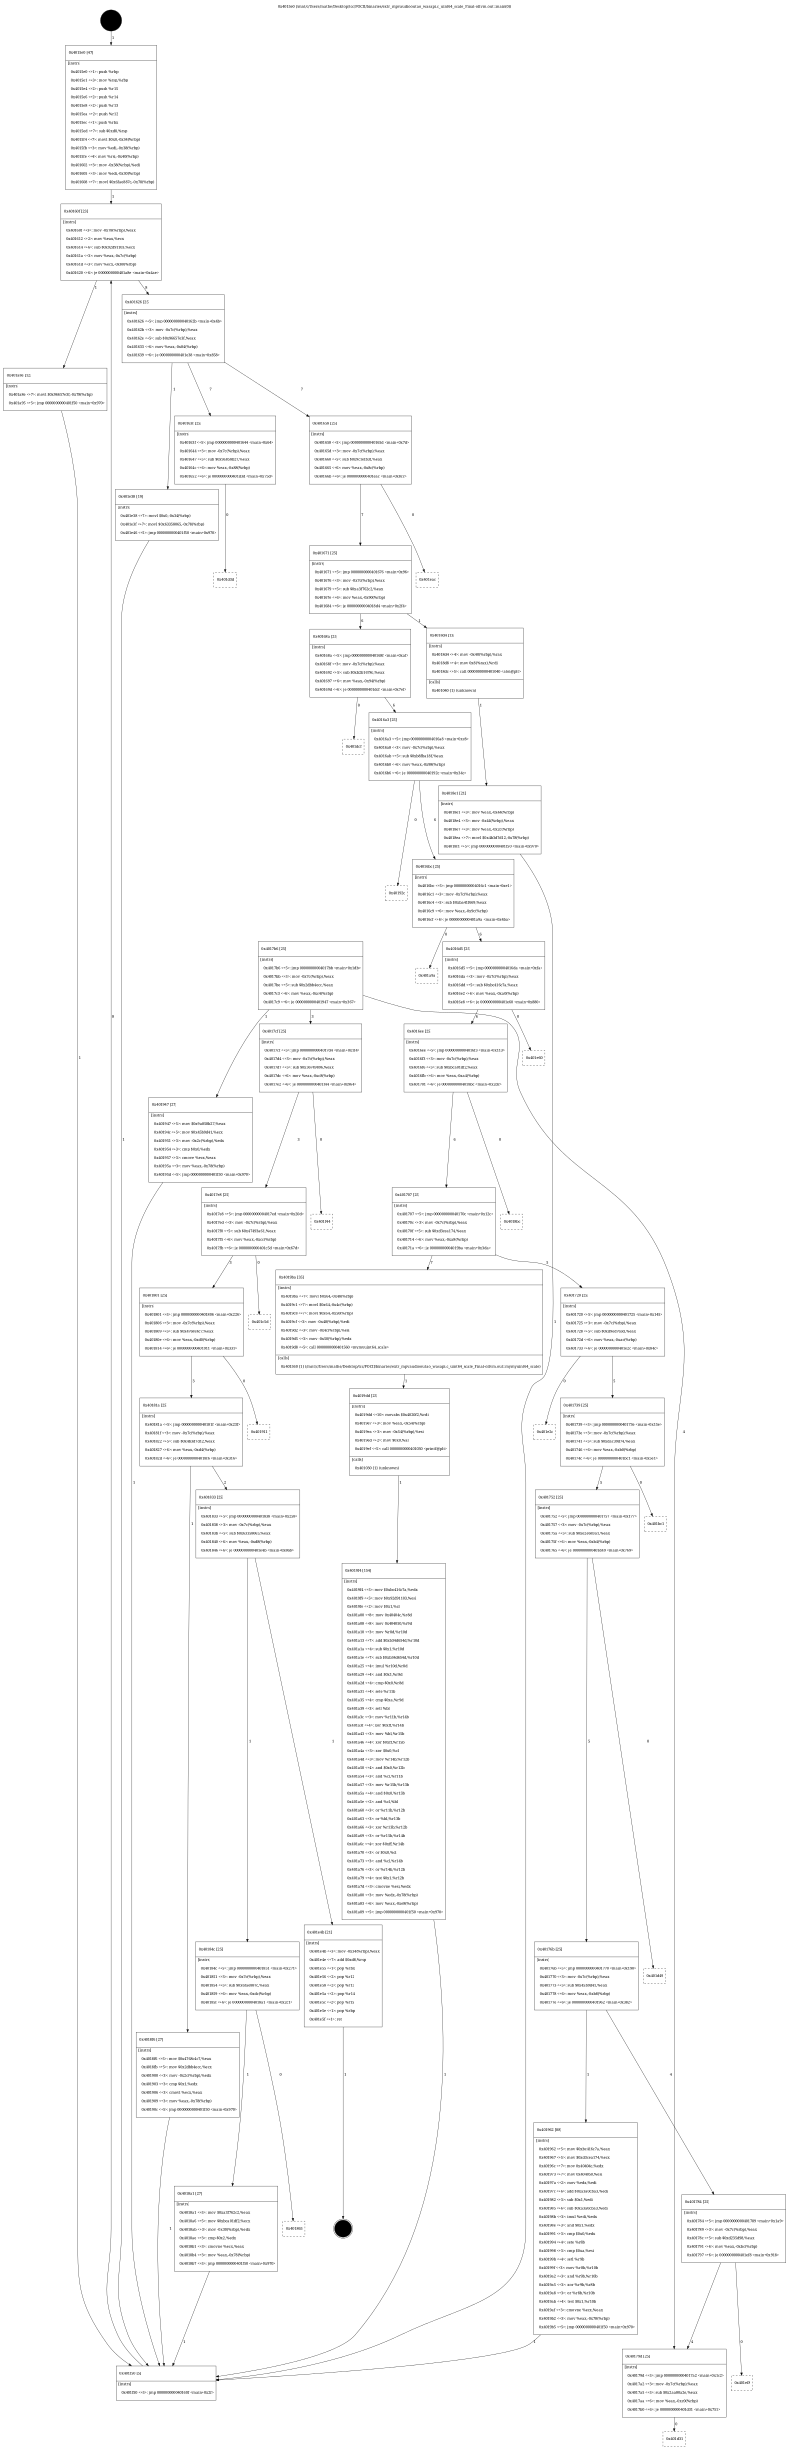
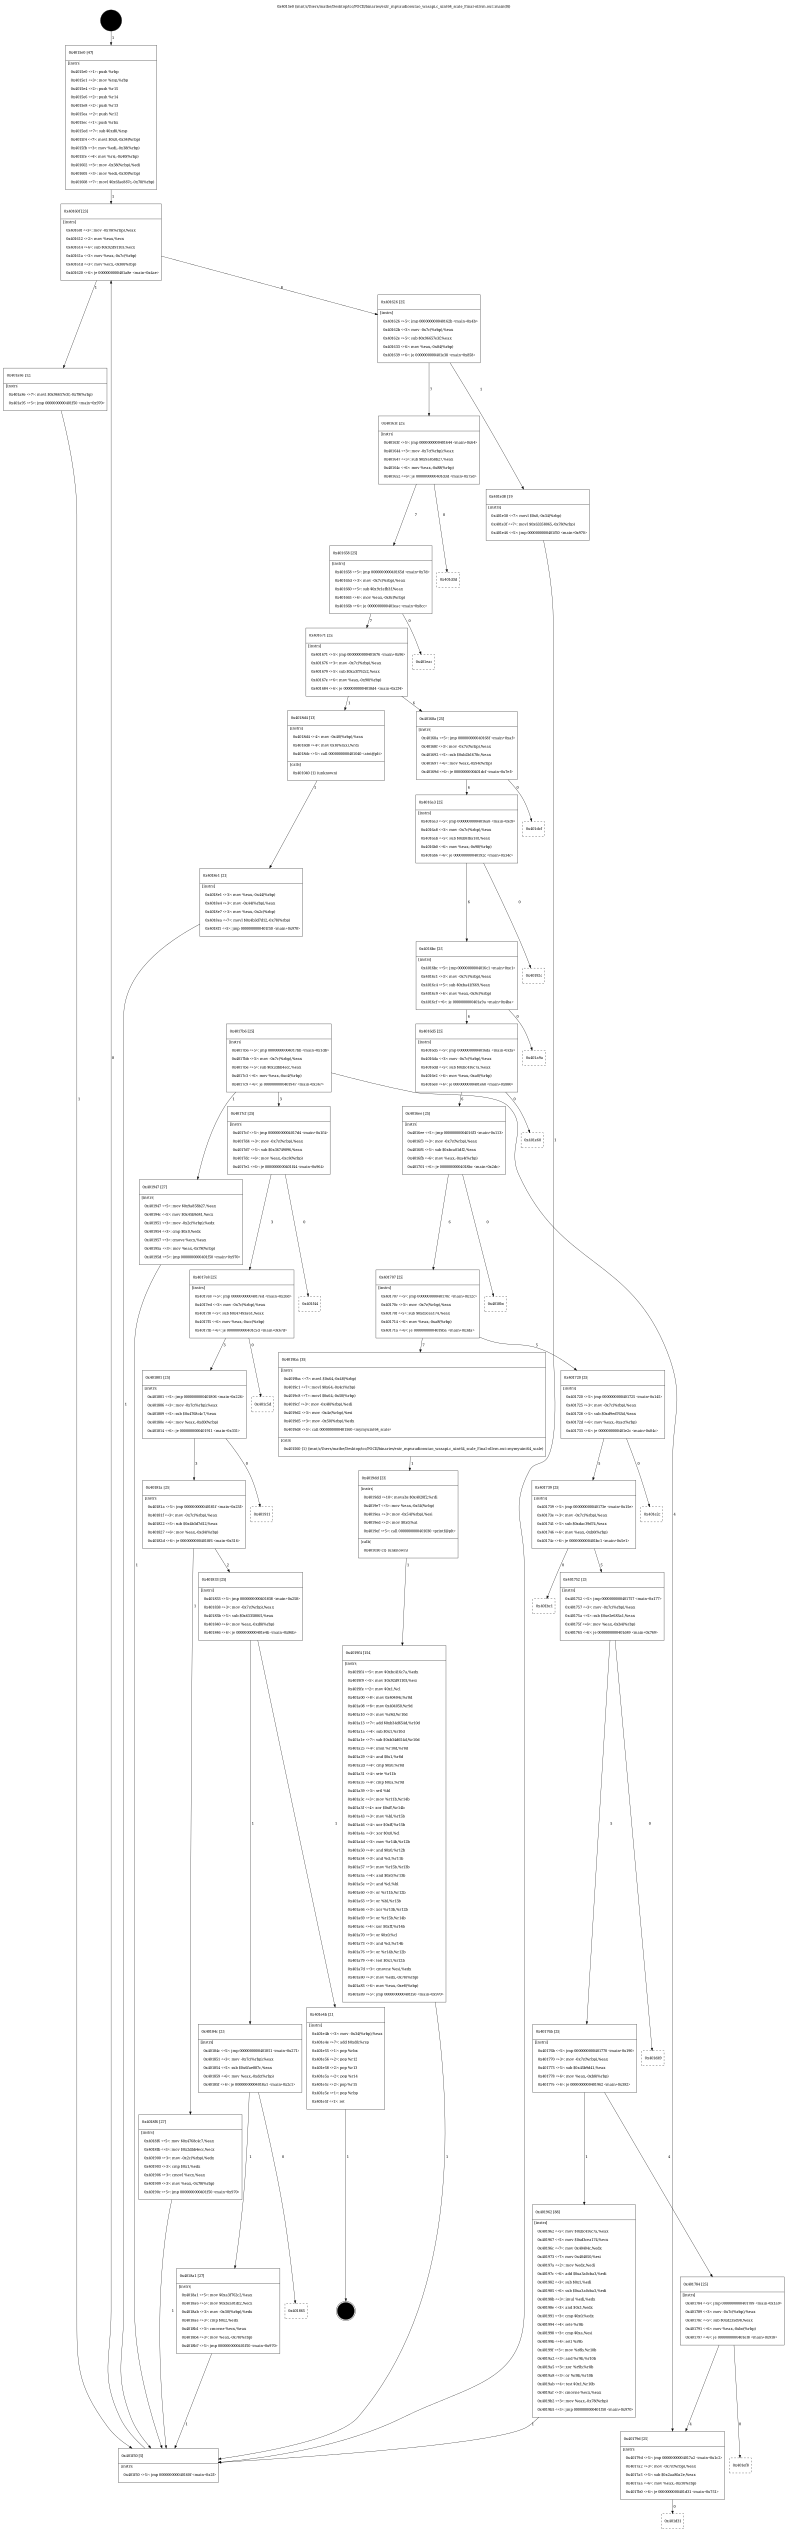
(266, 389) -> (405, 514)
